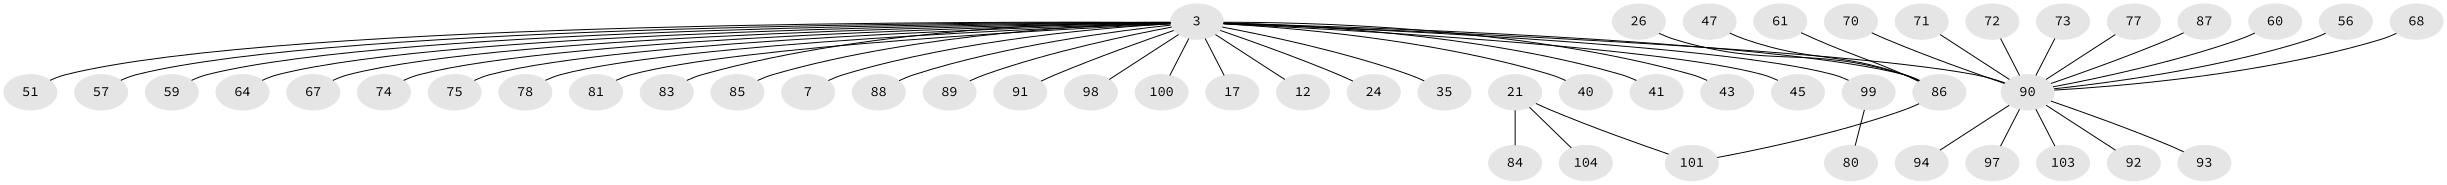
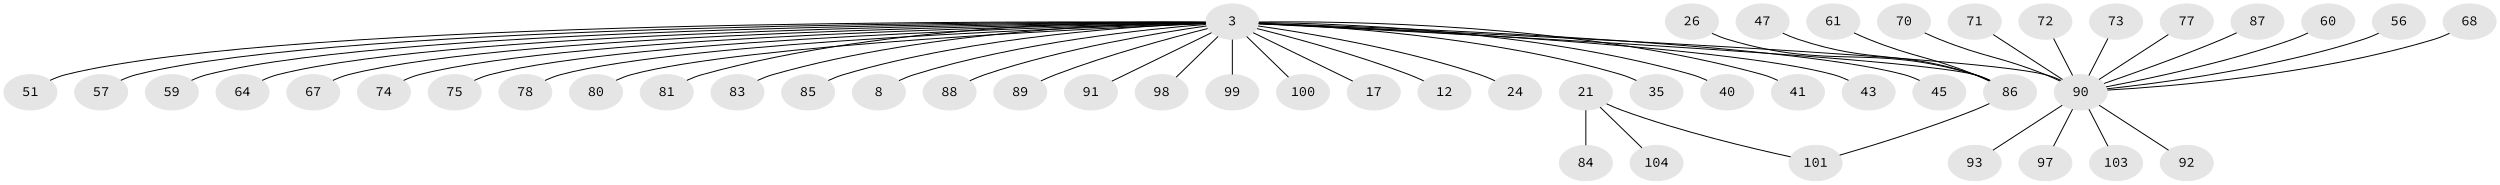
(808, 92) -> (879, 92)
(1859, 131) -> (762, 54)
(1922, 163) -> none
